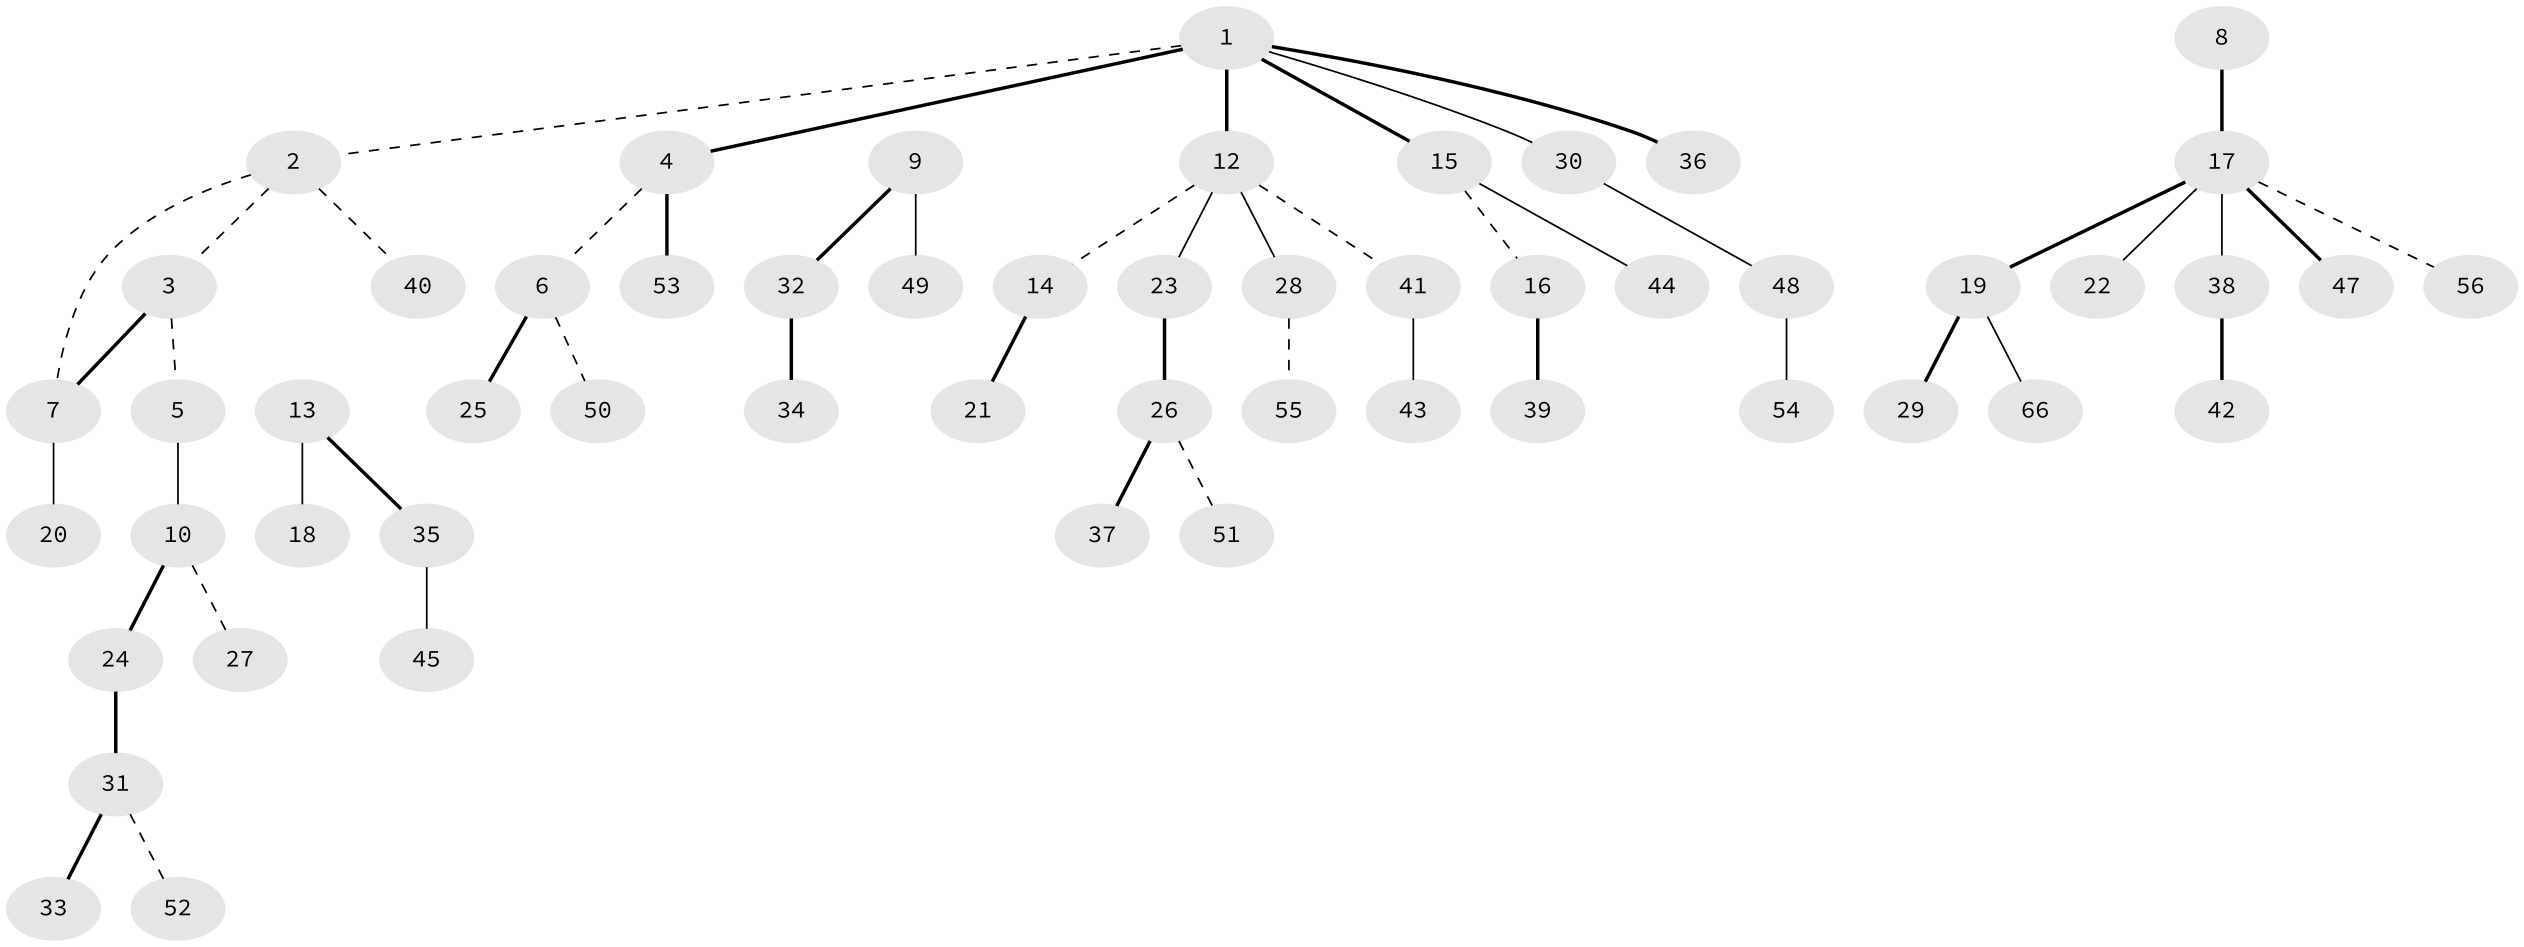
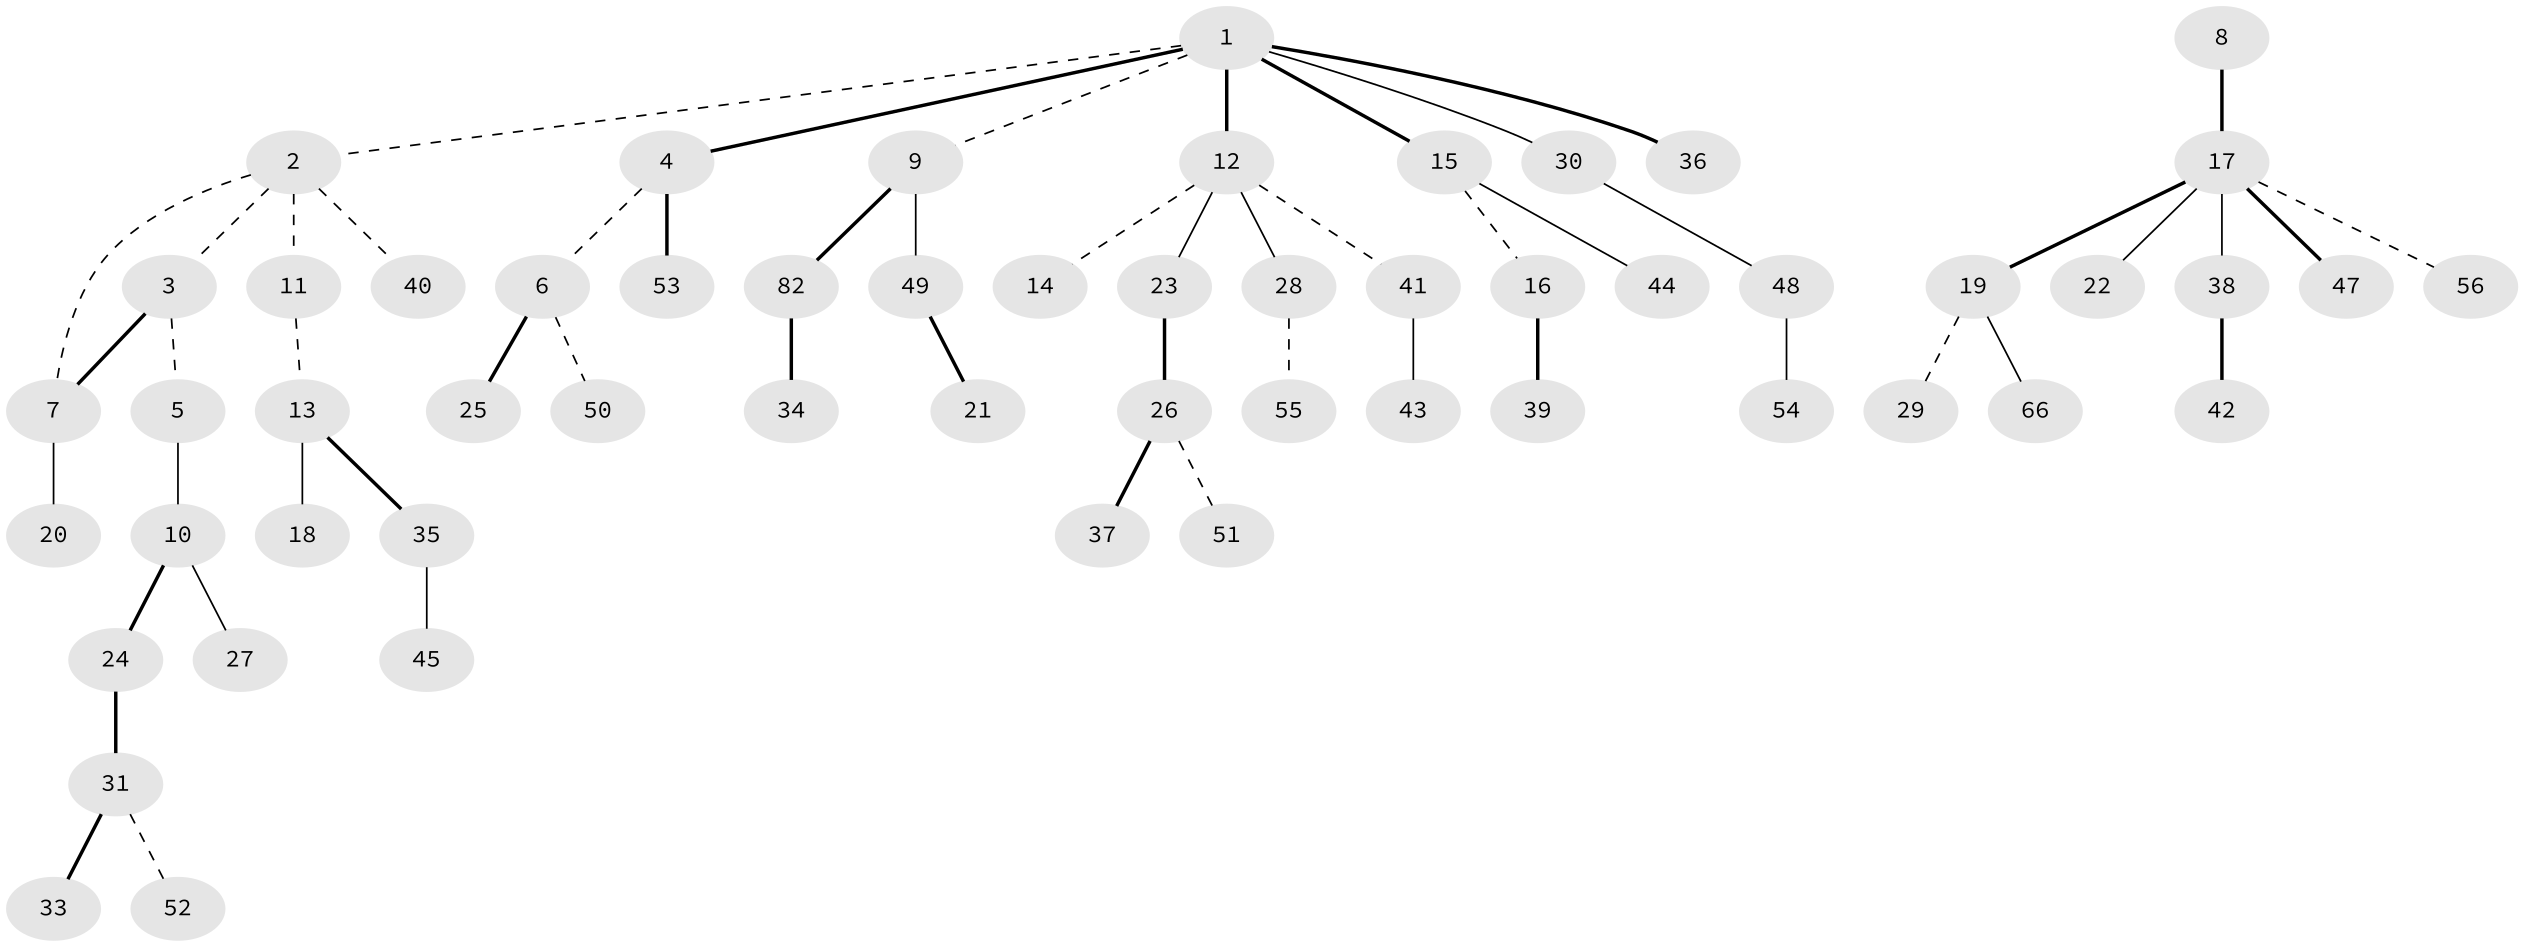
none -> (1071, 100)
none -> (294, 287)
(791, 287) -> (791, 287)
(1009, 349) -> (947, 349)
(1942, 349) -> (1942, 349)
(209, 598) -> (209, 598)
